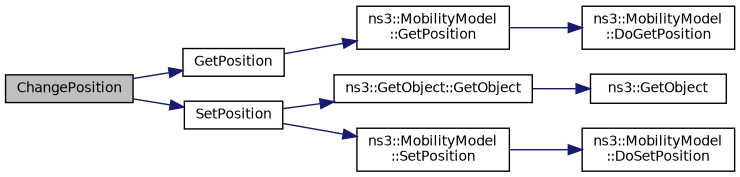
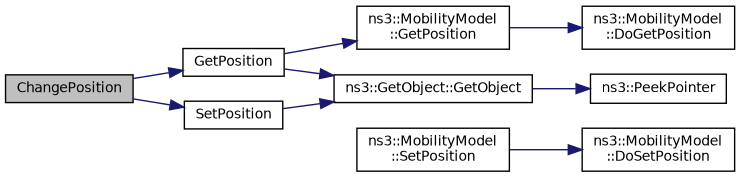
none -> (302, 71)
(658, 89) -> (658, 89)
(313, 129) -> none
